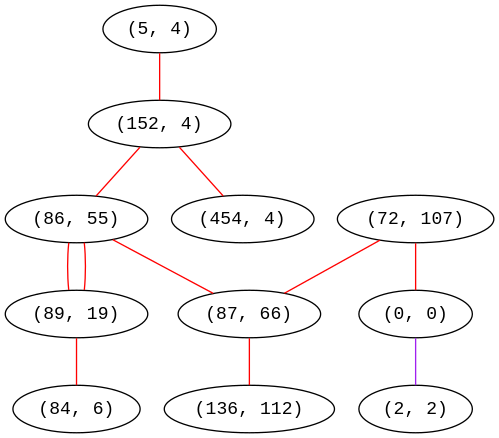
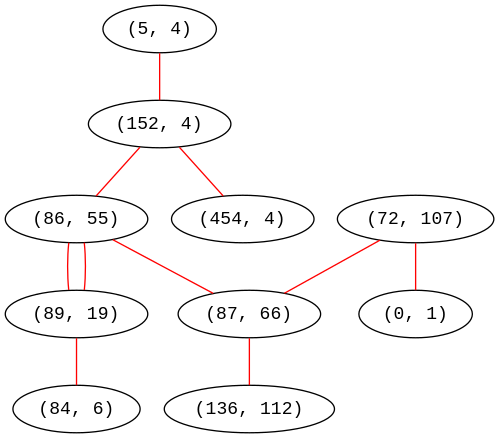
(416, 314) -> (416, 314)
(416, 409) -> none
